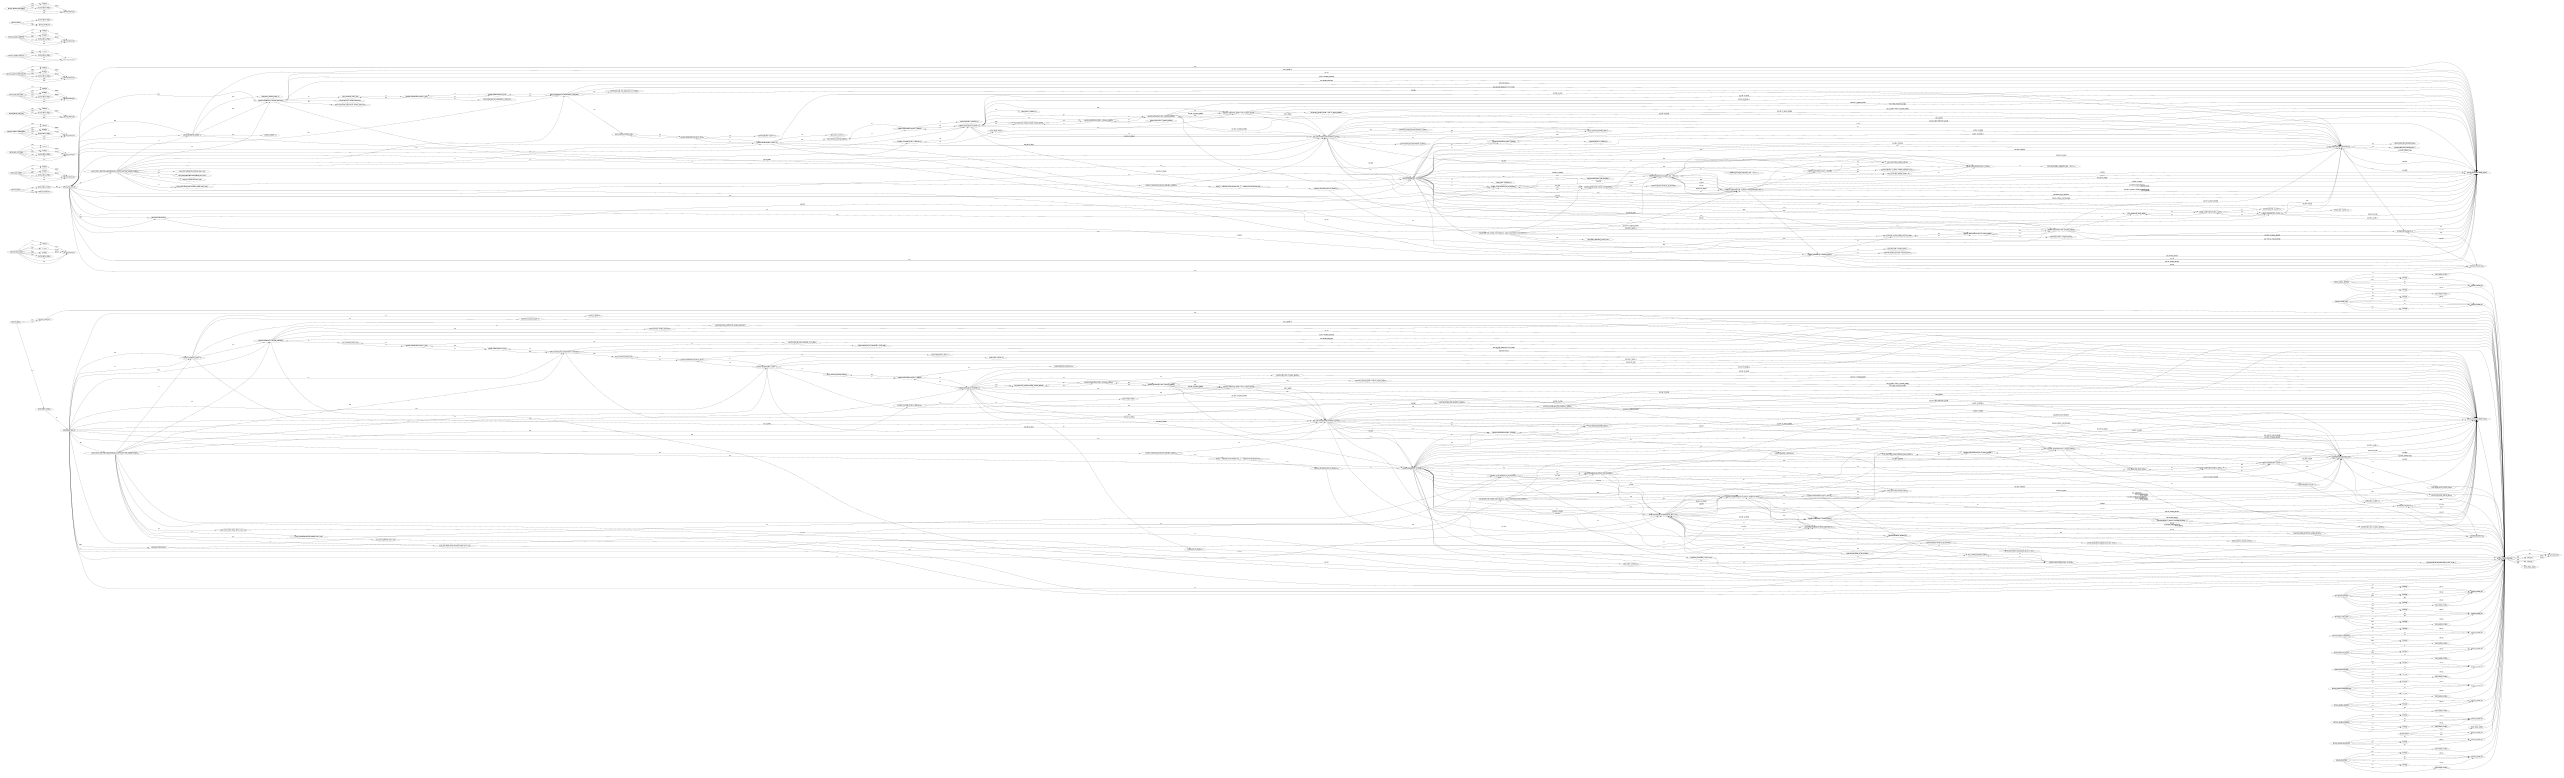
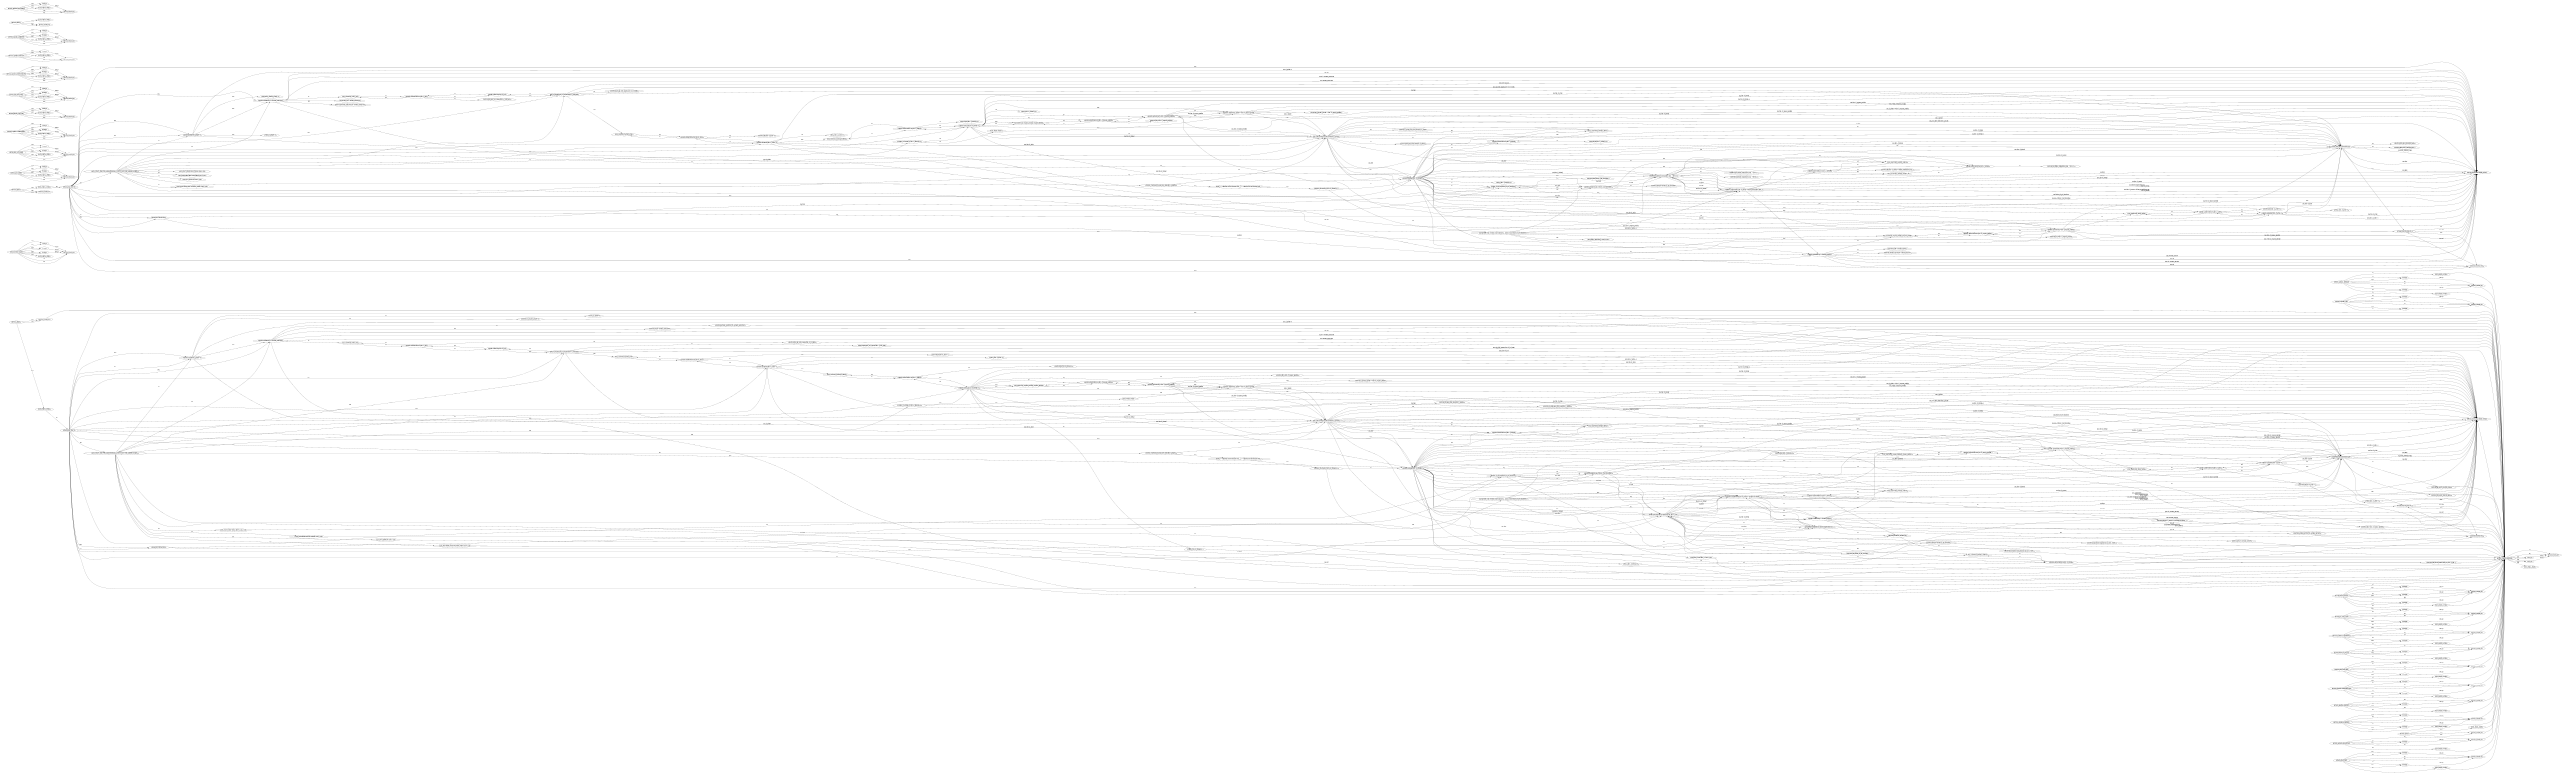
none -> (1744, 177)
